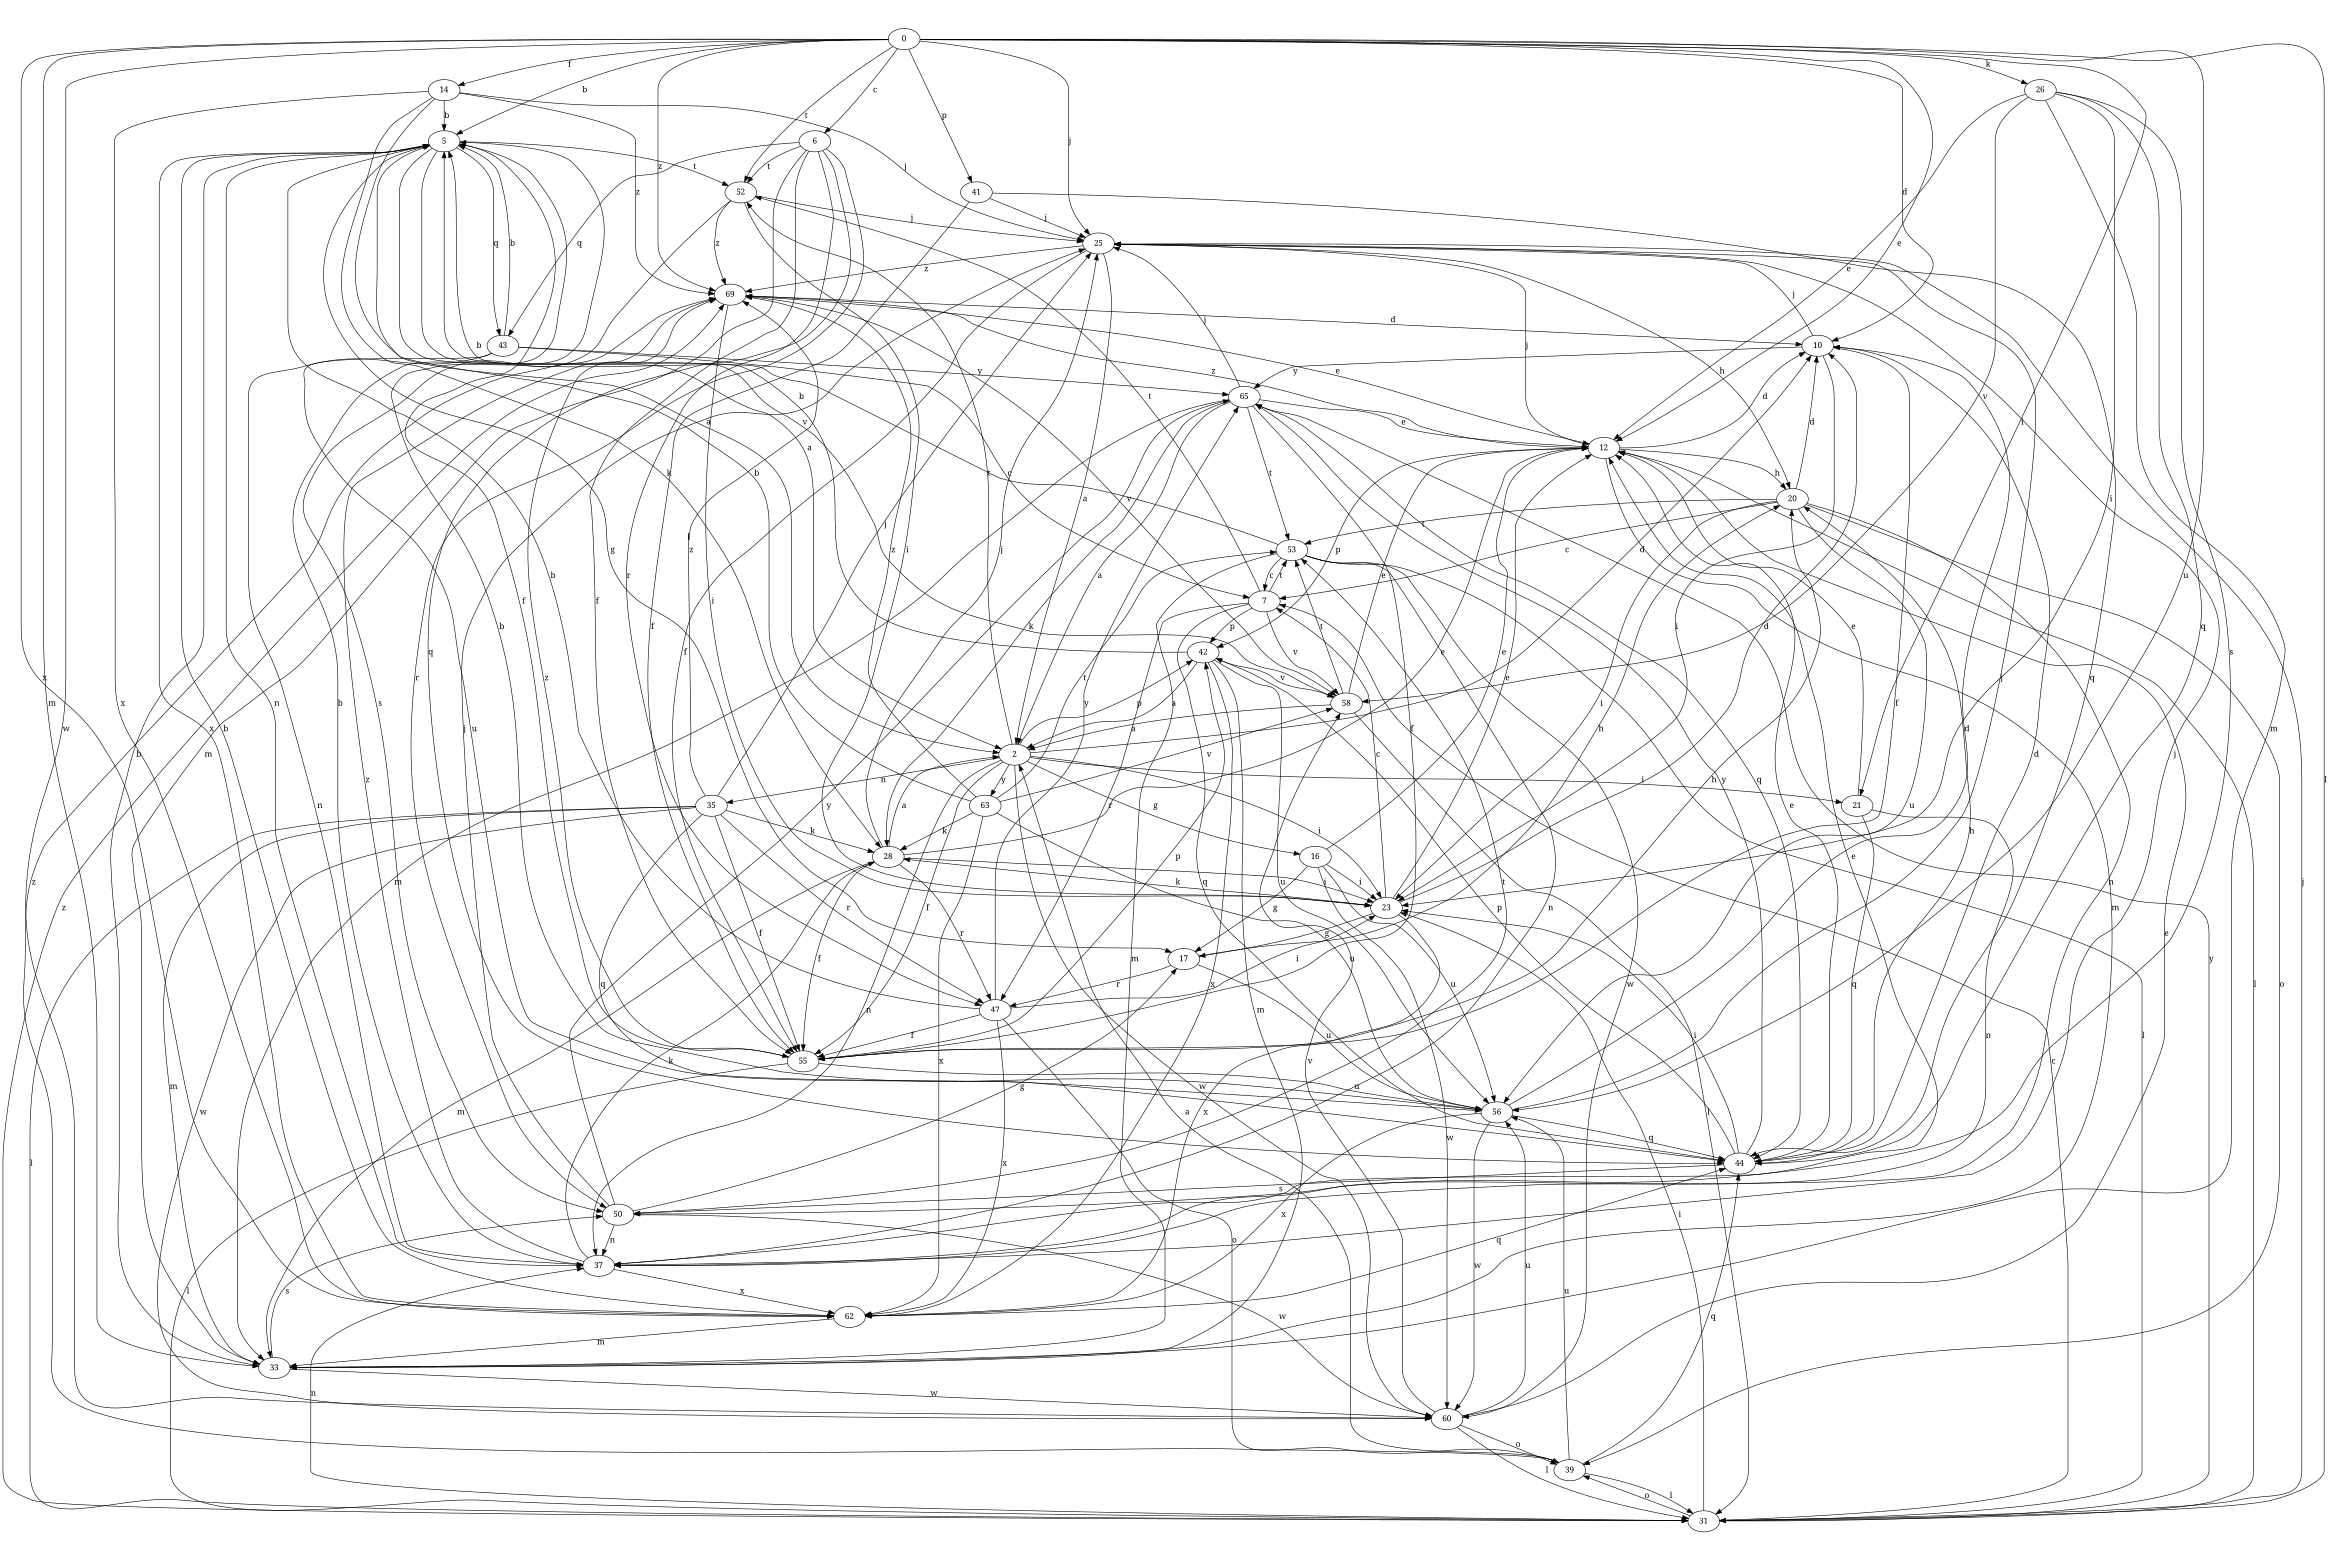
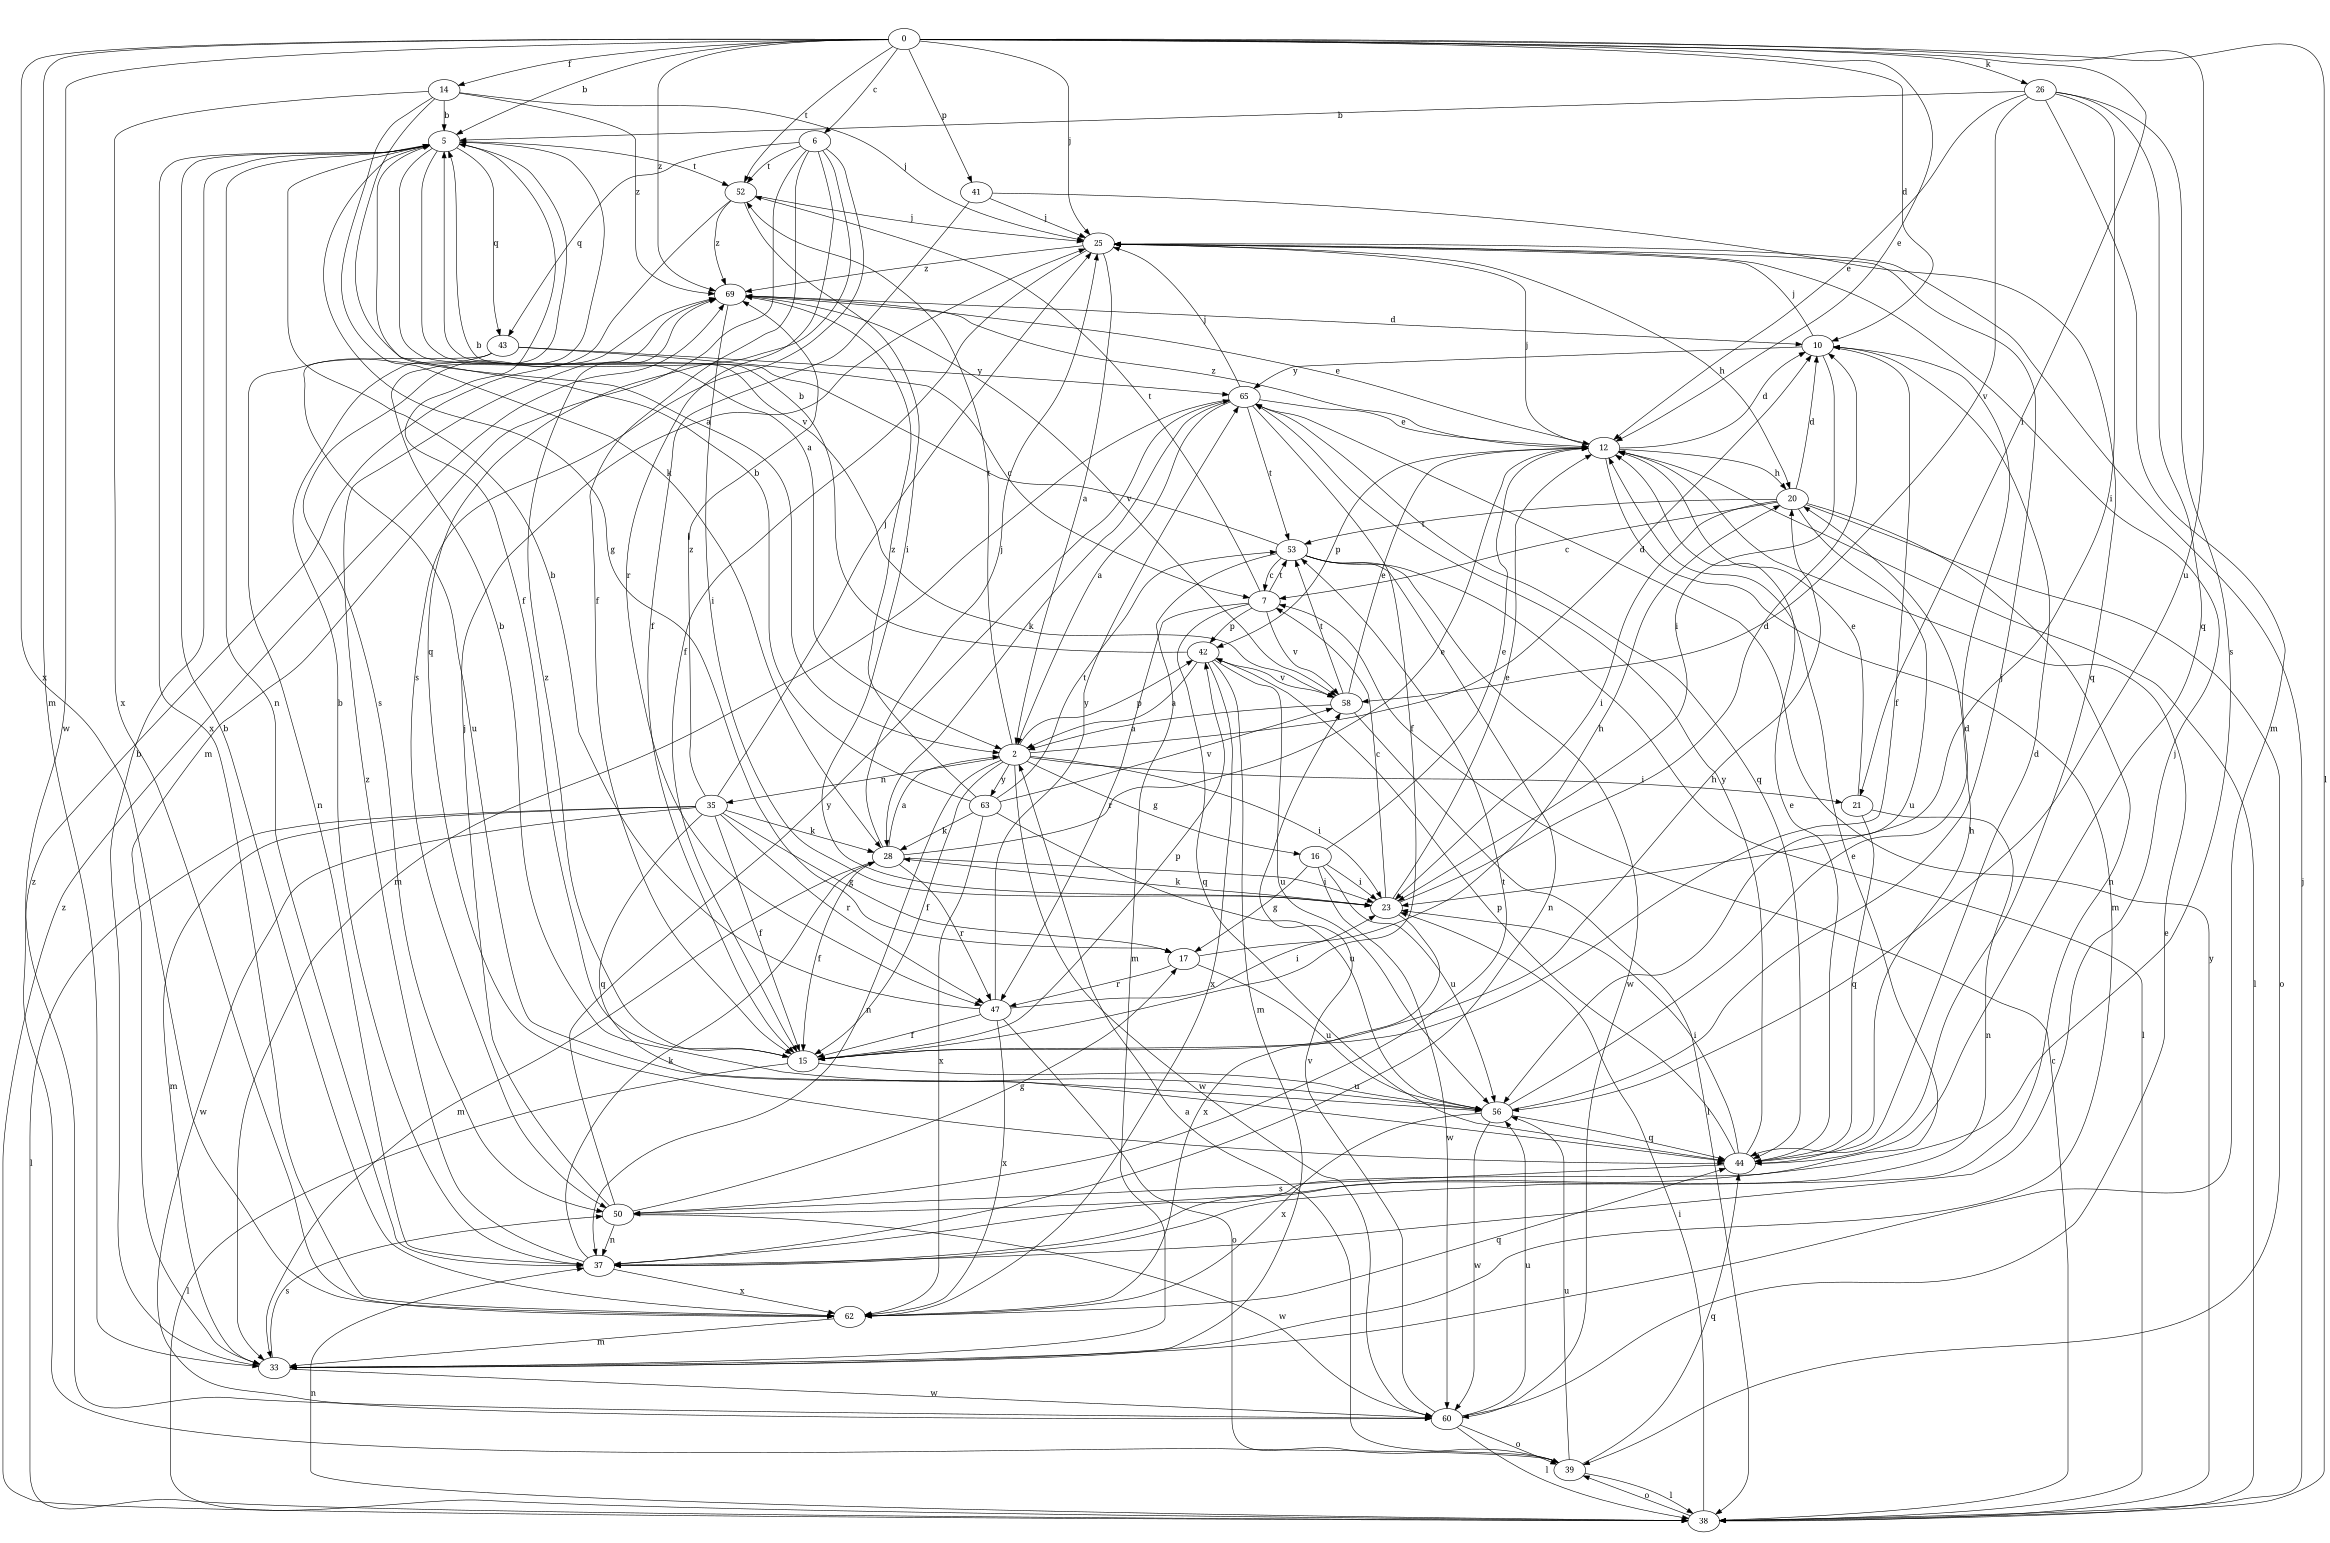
(509, 232) -> (1245, 116)
(417, 678) -> (417, 678)
(1290, 939) -> (932, 922)
(803, 1061) -> (803, 1061)
(1704, 1521) -> (1704, 1521)
